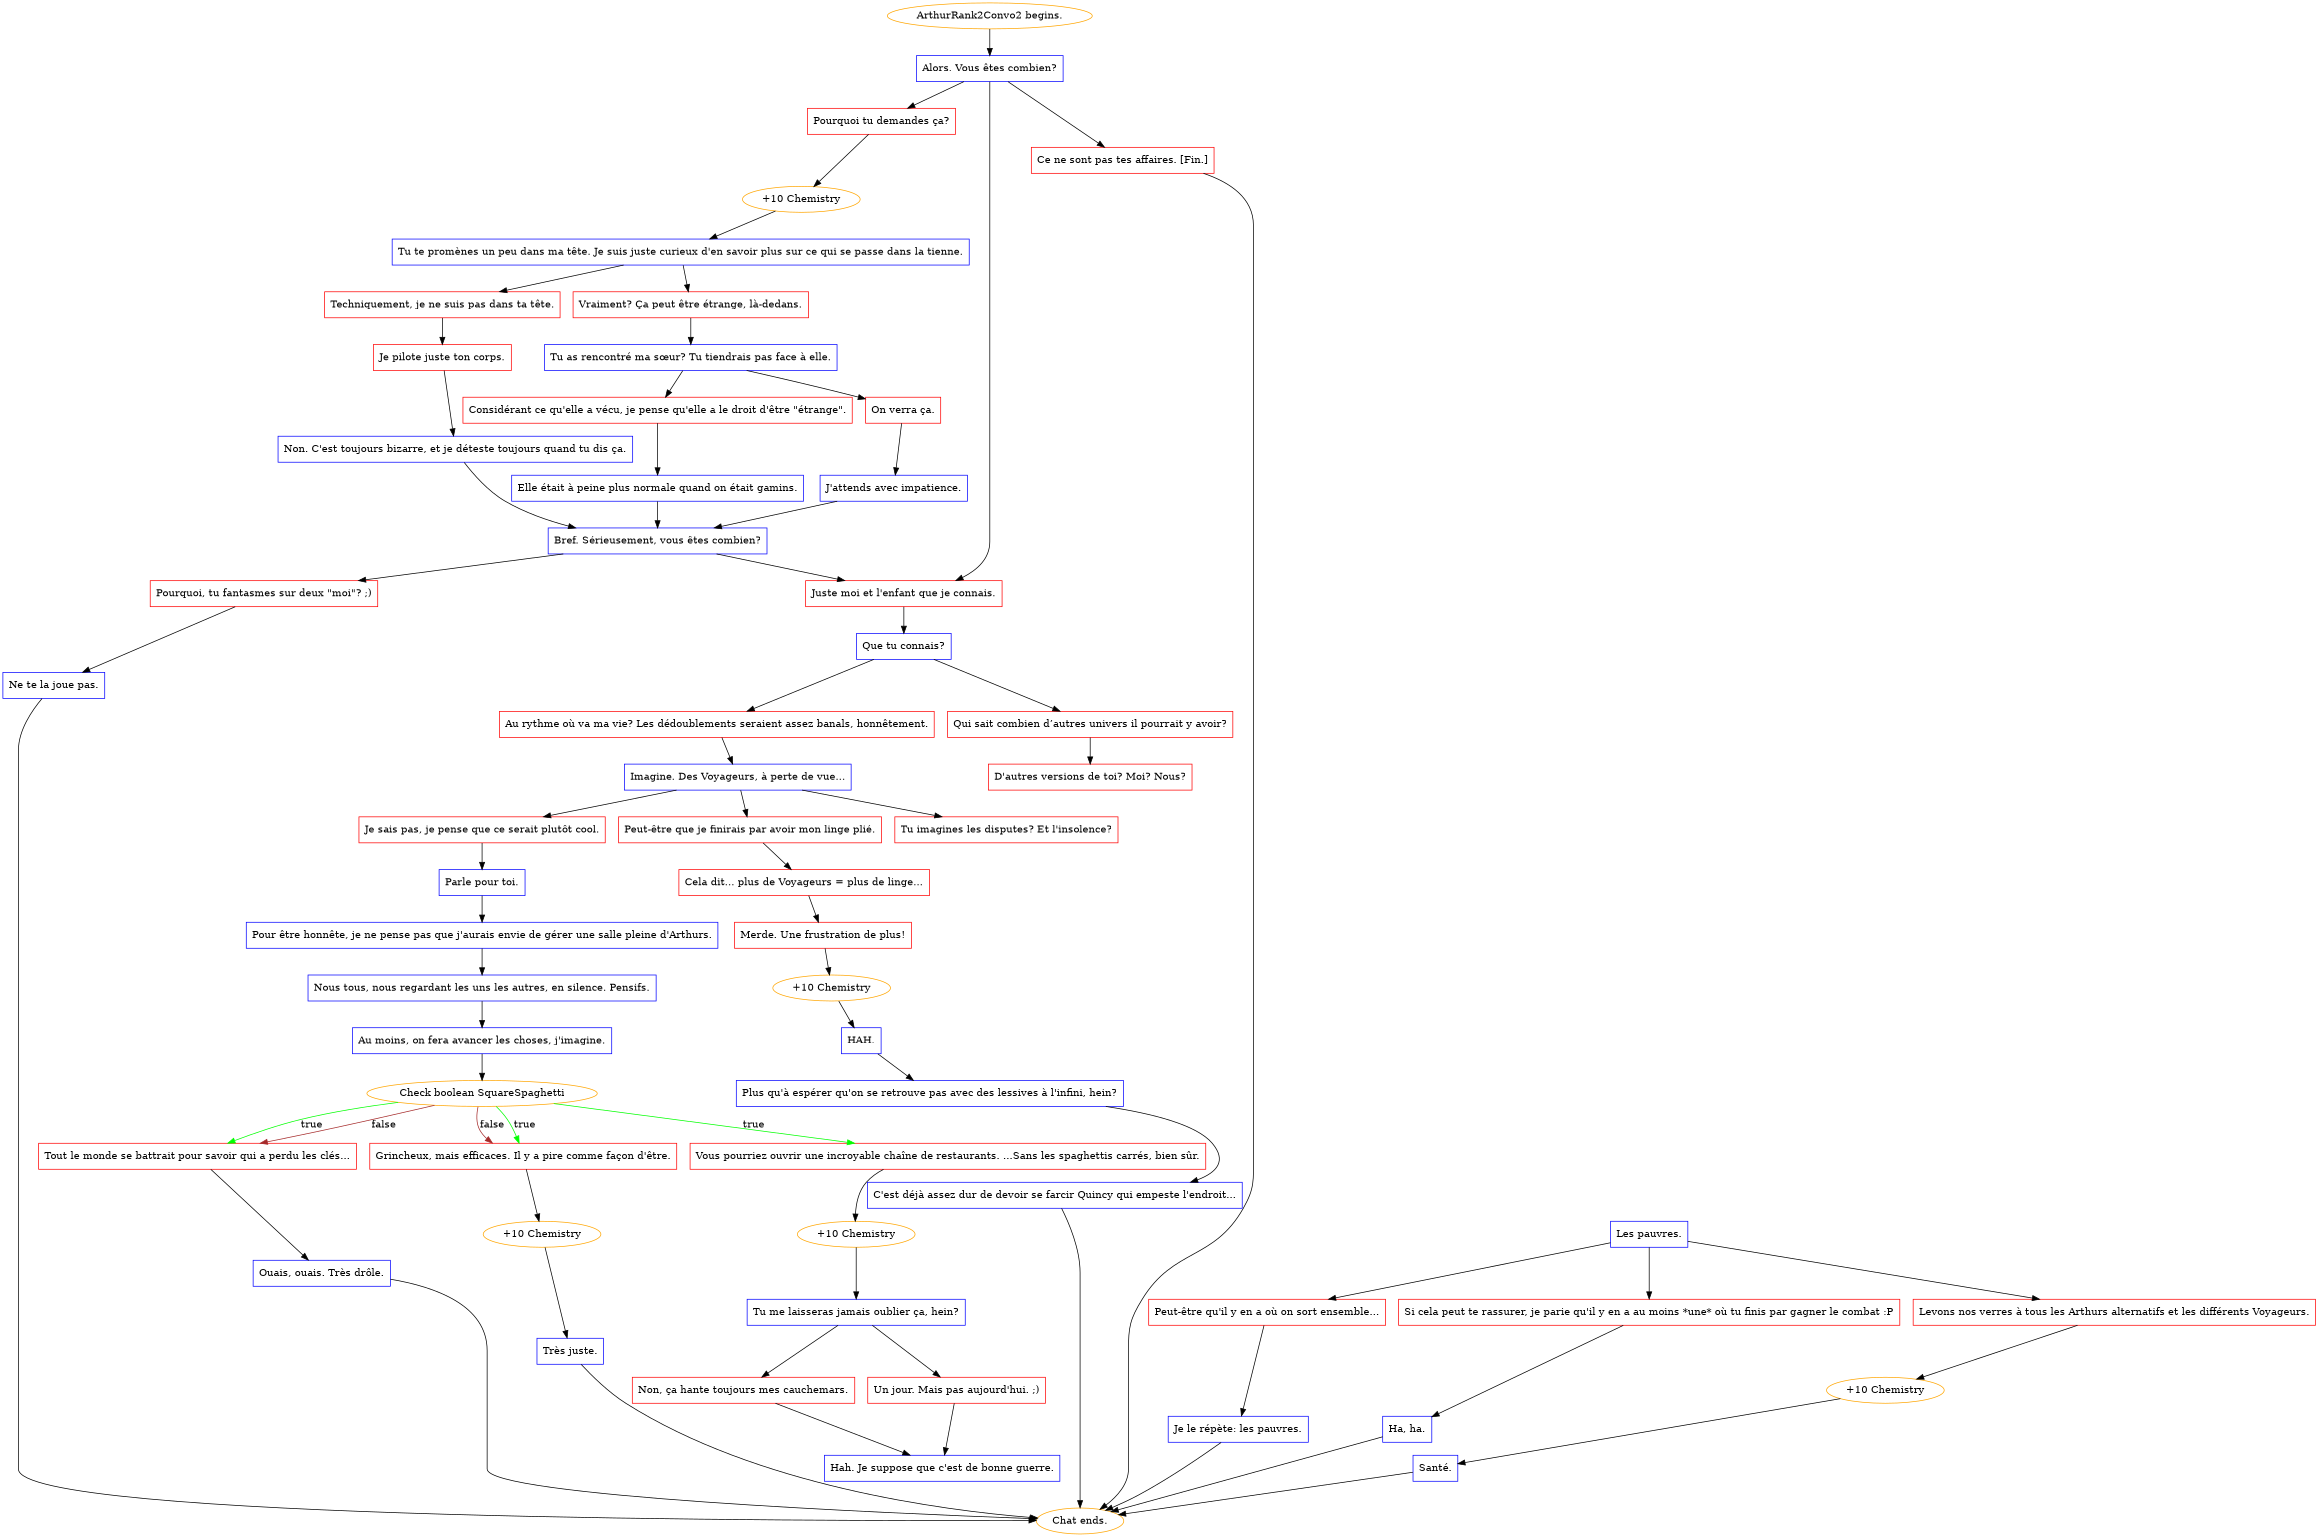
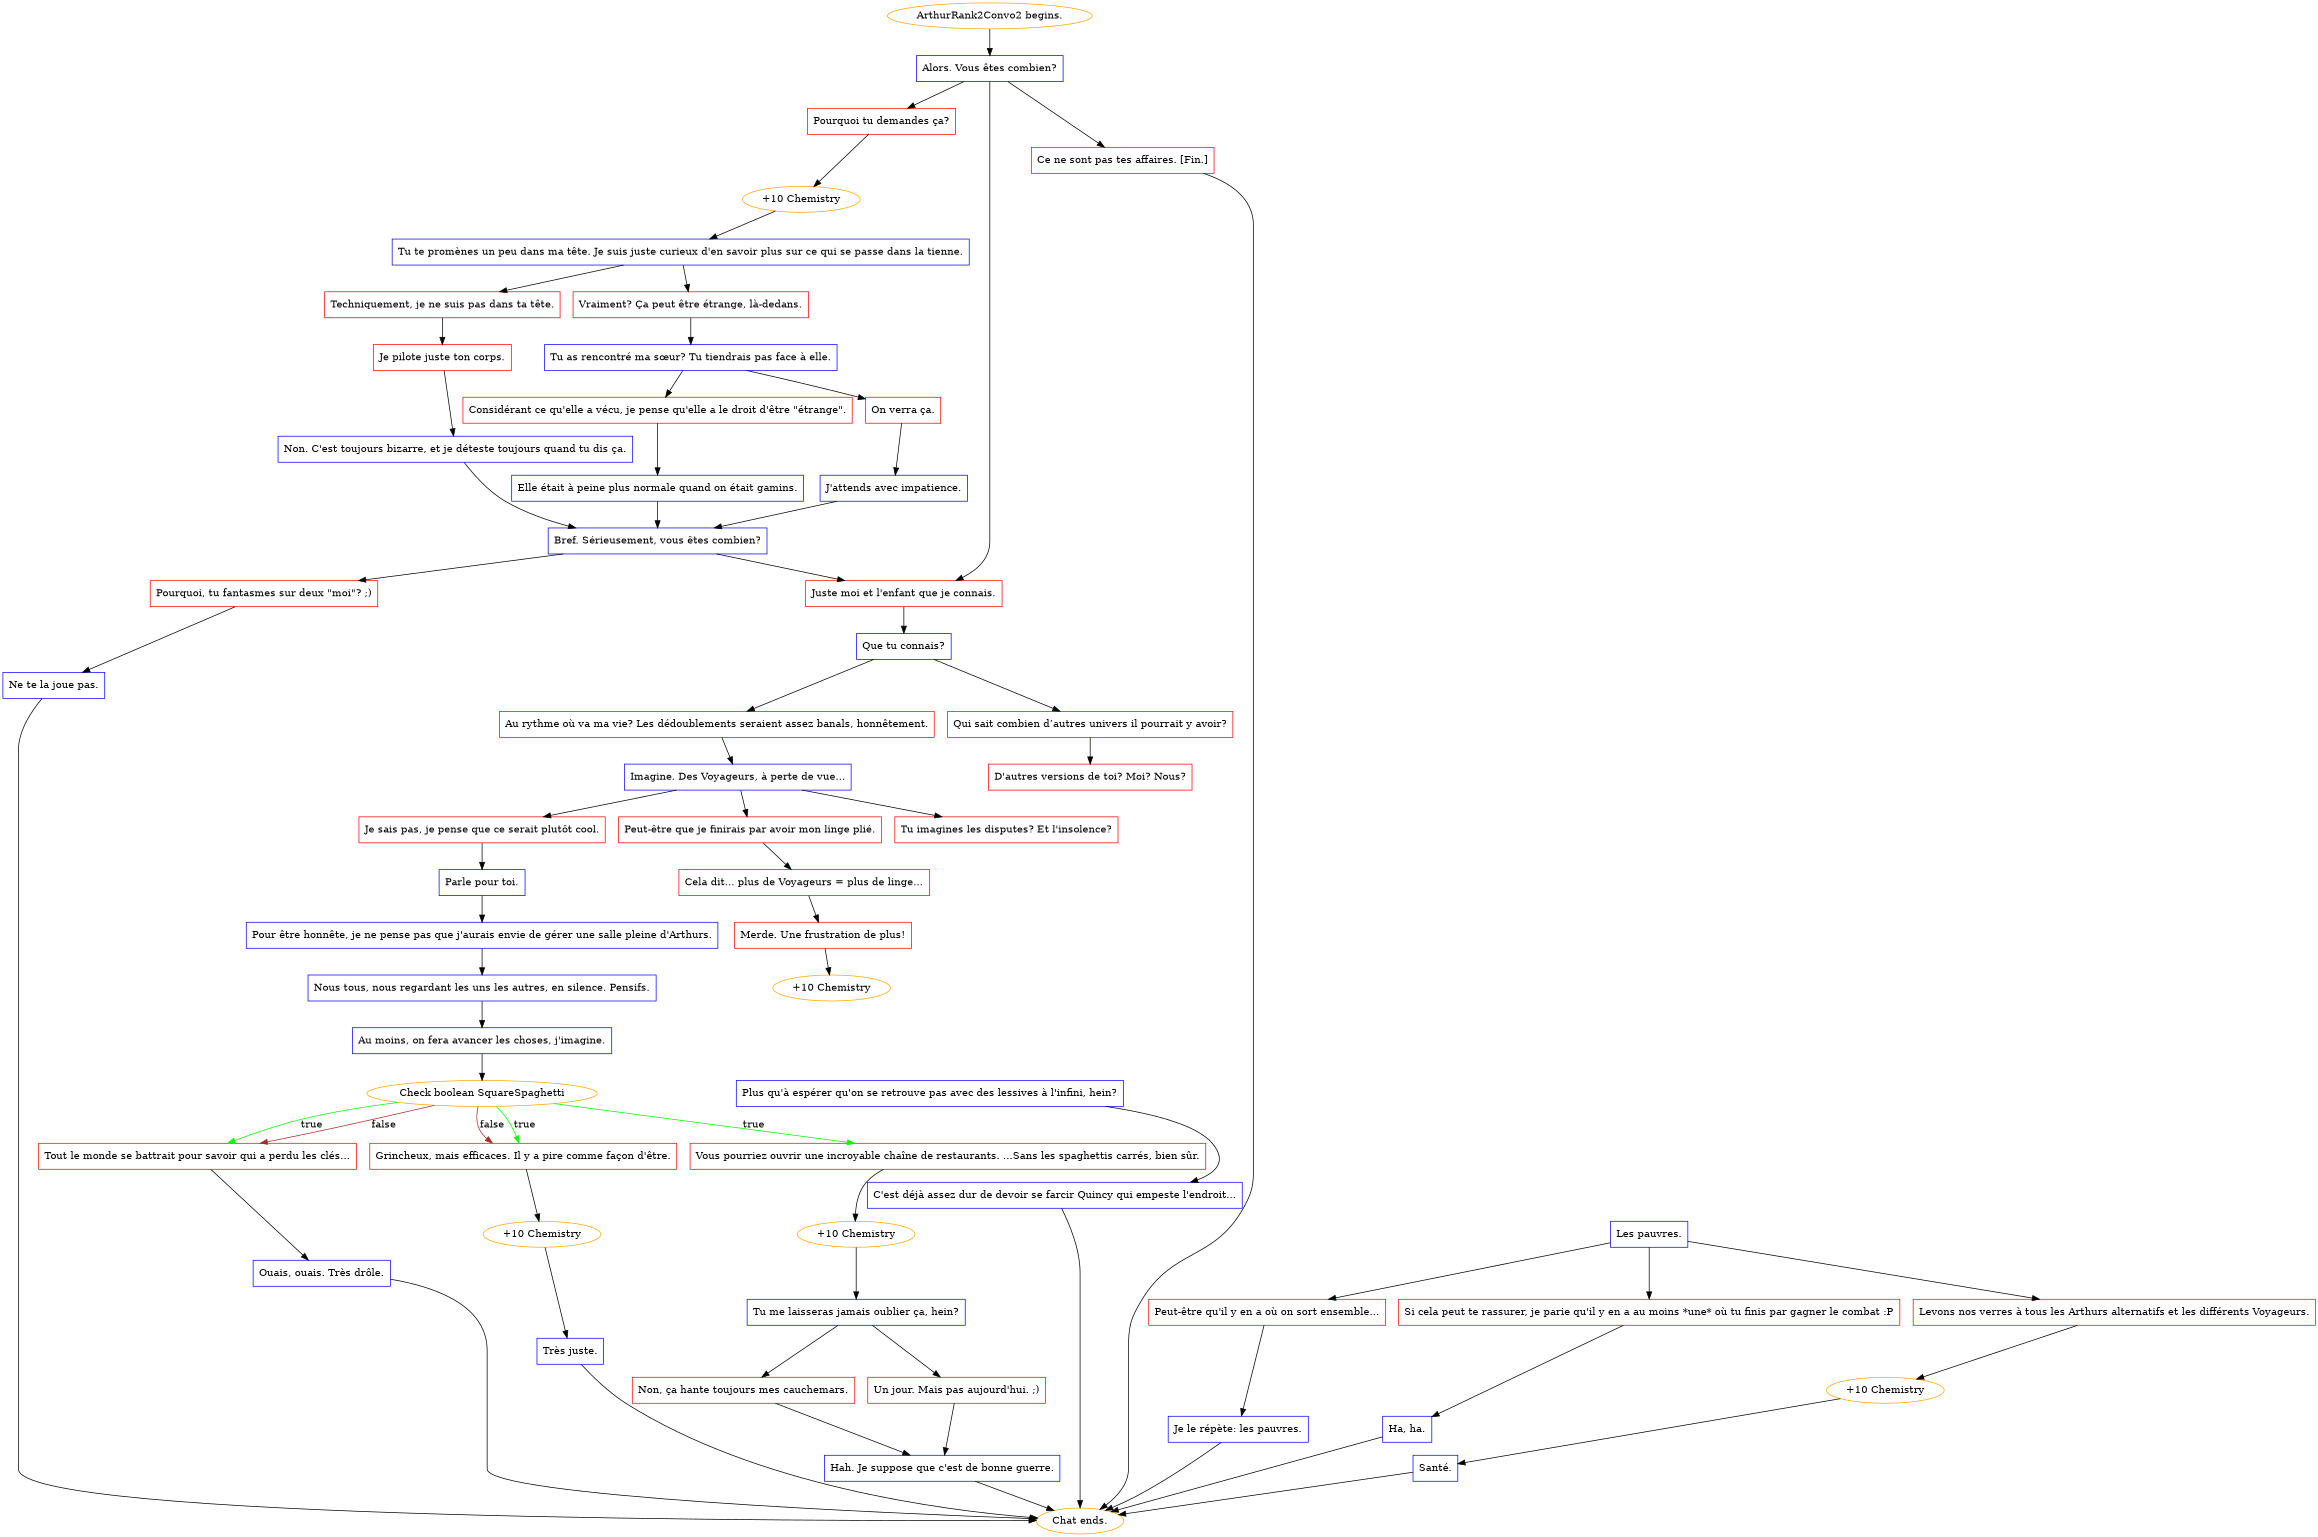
(861, 1041) -> none
none -> (1011, 1495)
